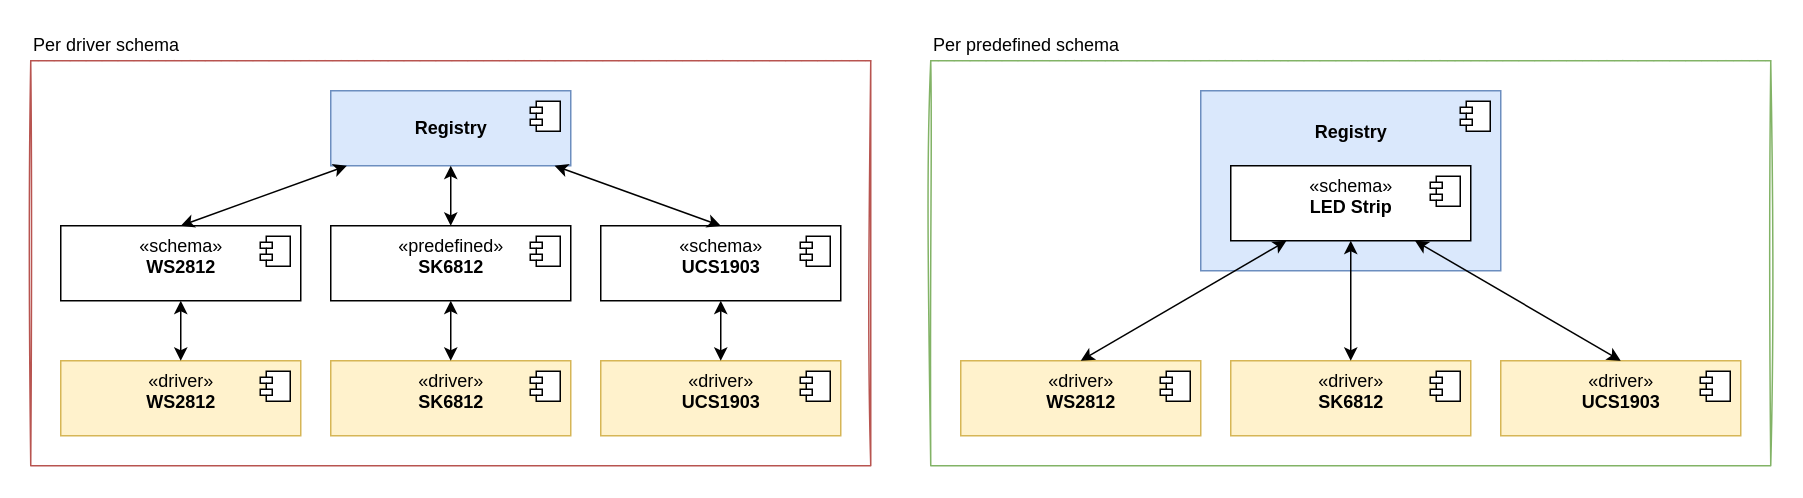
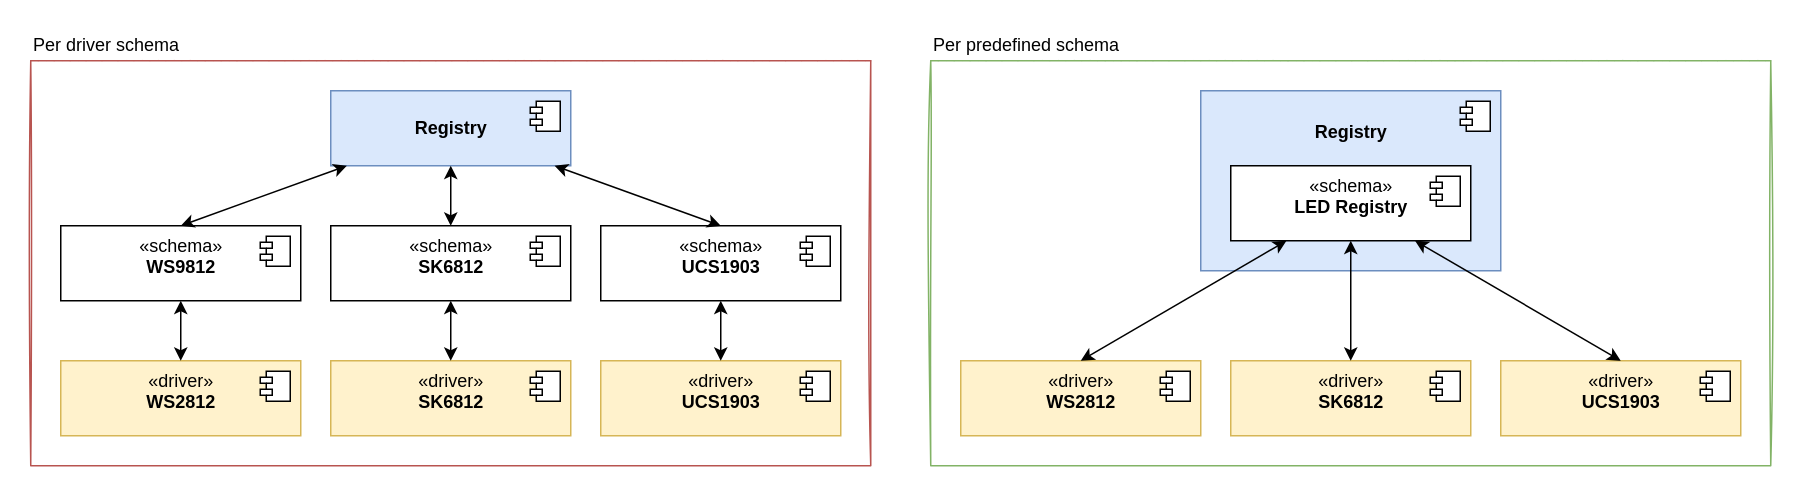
(1352, 198) -> (1352, 198)
(182, 258) -> (182, 258)
(452, 258) -> (452, 258)
